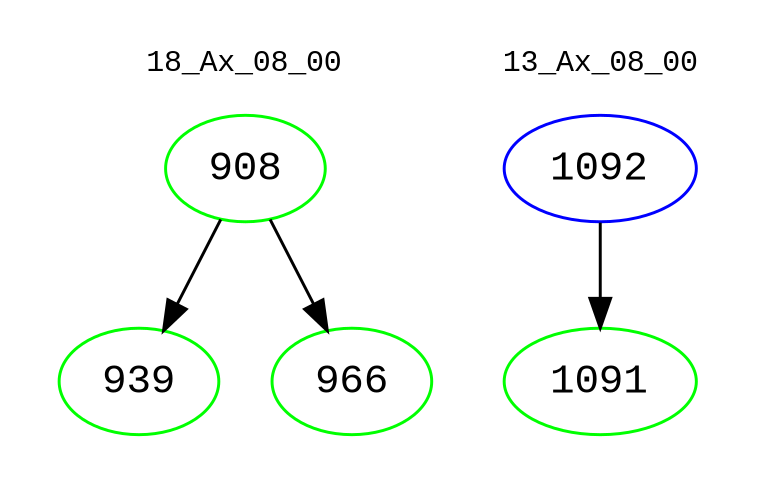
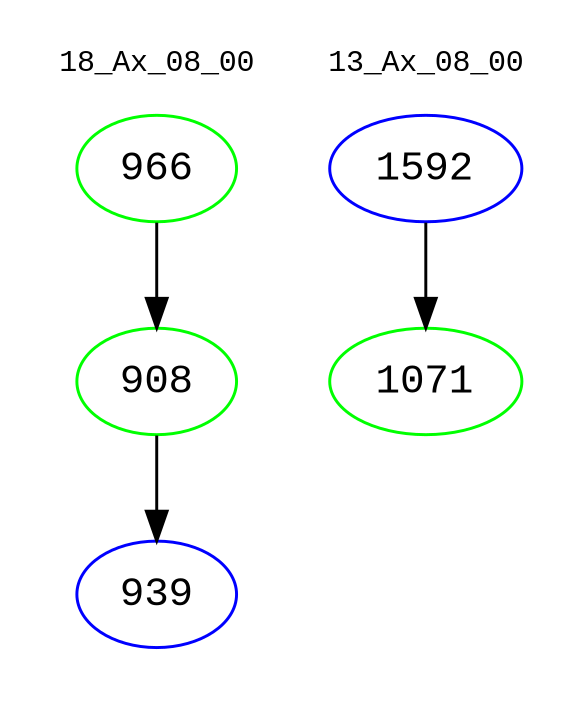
(600, 169) -> (426, 169)
(292, 262) -> (157, 260)
(139, 381) -> (157, 594)
(600, 381) -> (426, 381)
